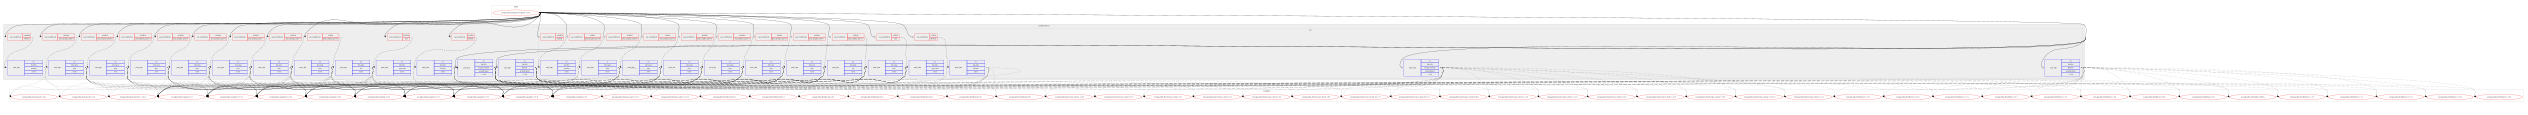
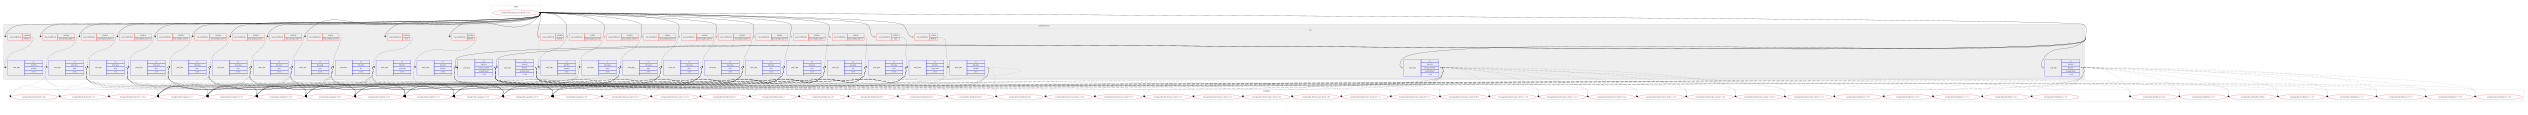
(2105, 97) -> none
